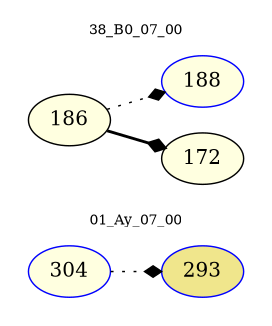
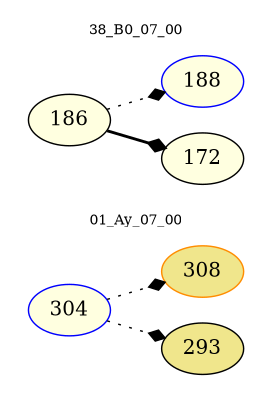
none -> (203, 272)
(203, 272) -> (203, 349)
